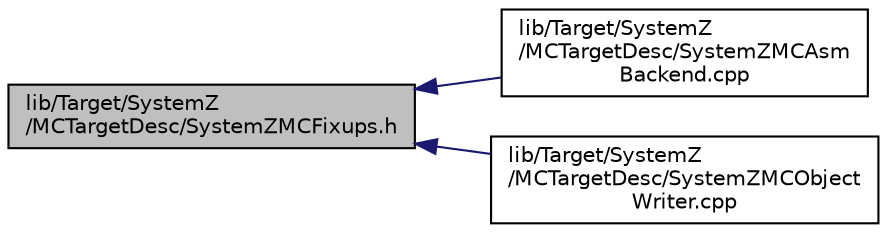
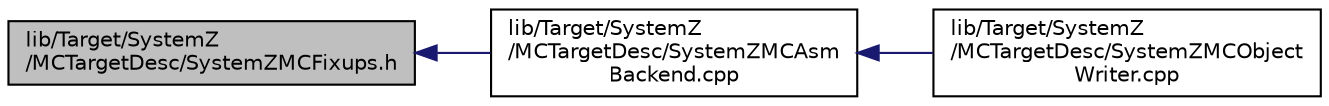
(464, 150) -> (906, 53)
